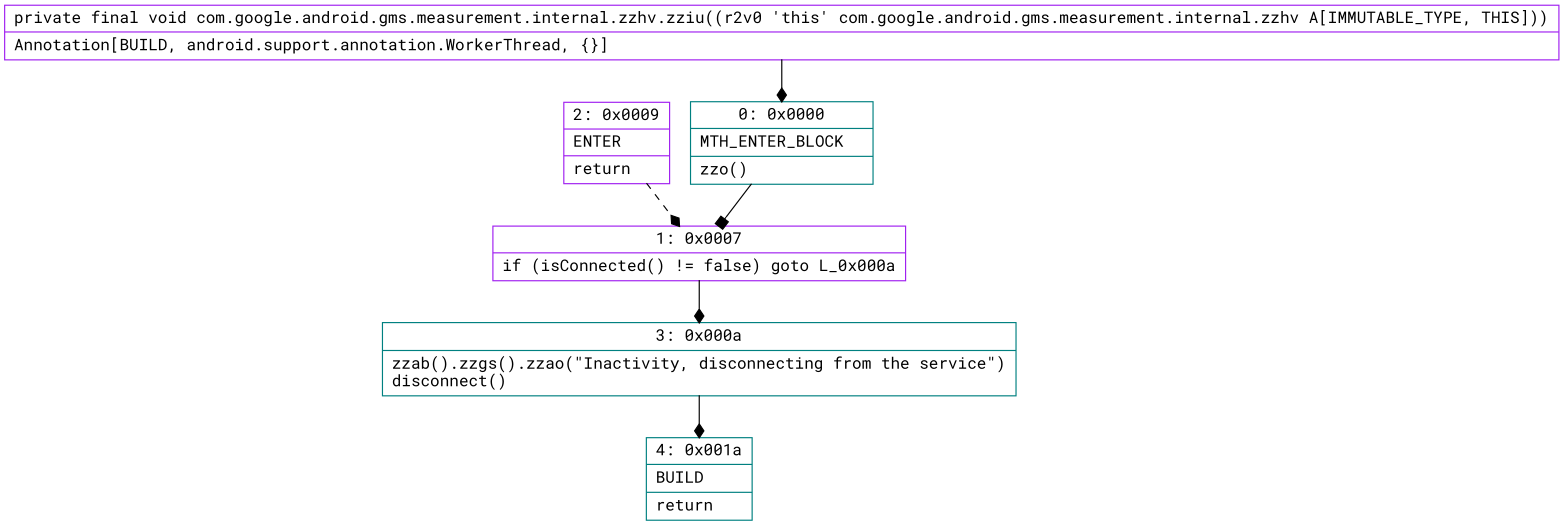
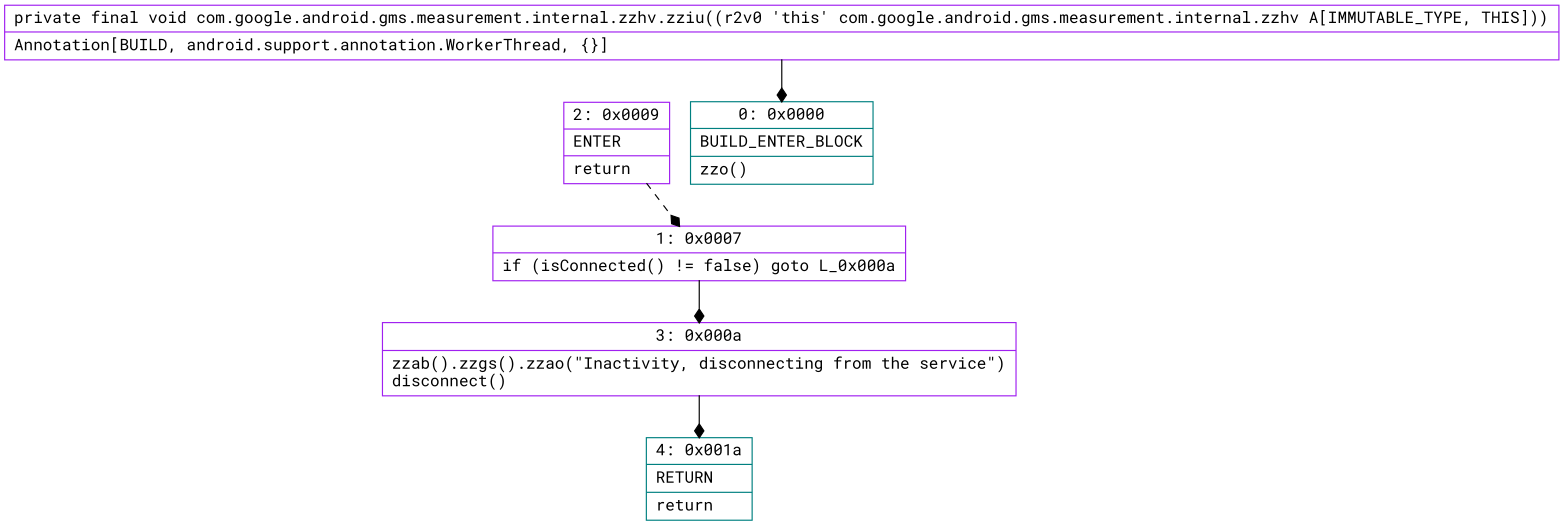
(772, 142) -> (782, 142)
(739, 200) -> none
(699, 359) -> (699, 359)
(680, 478) -> (685, 478)
